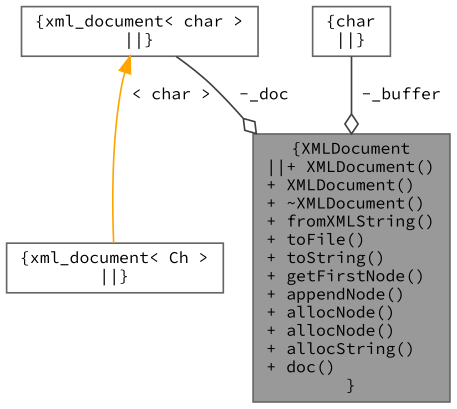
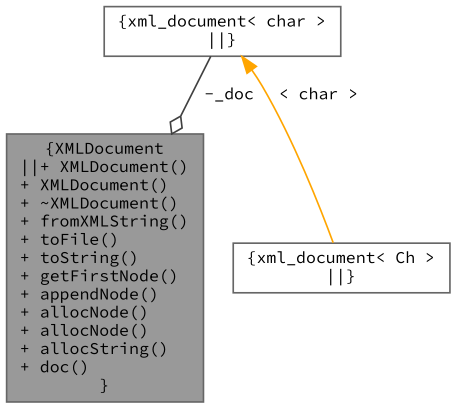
(352, 31) -> none
